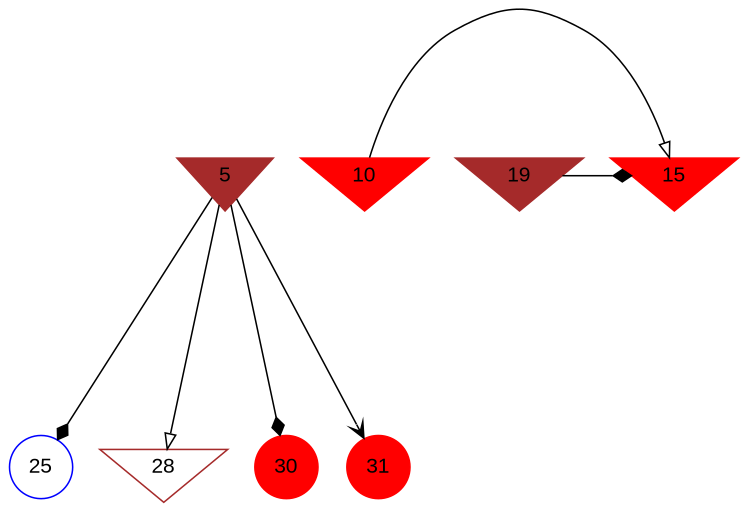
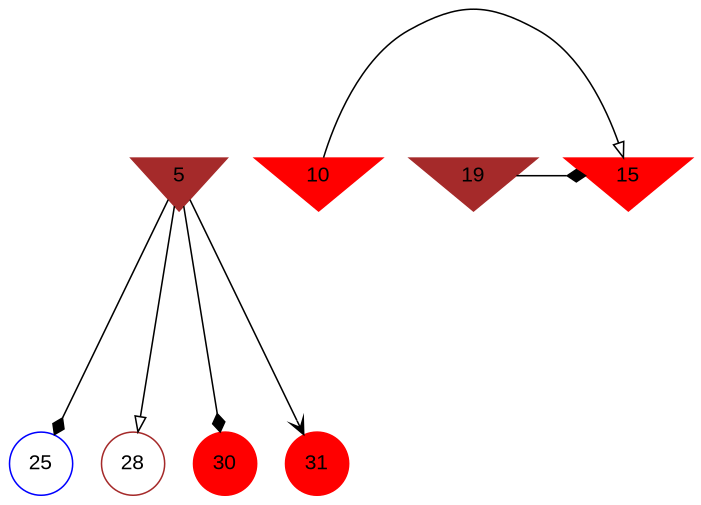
(164, 467) -> (133, 464)
